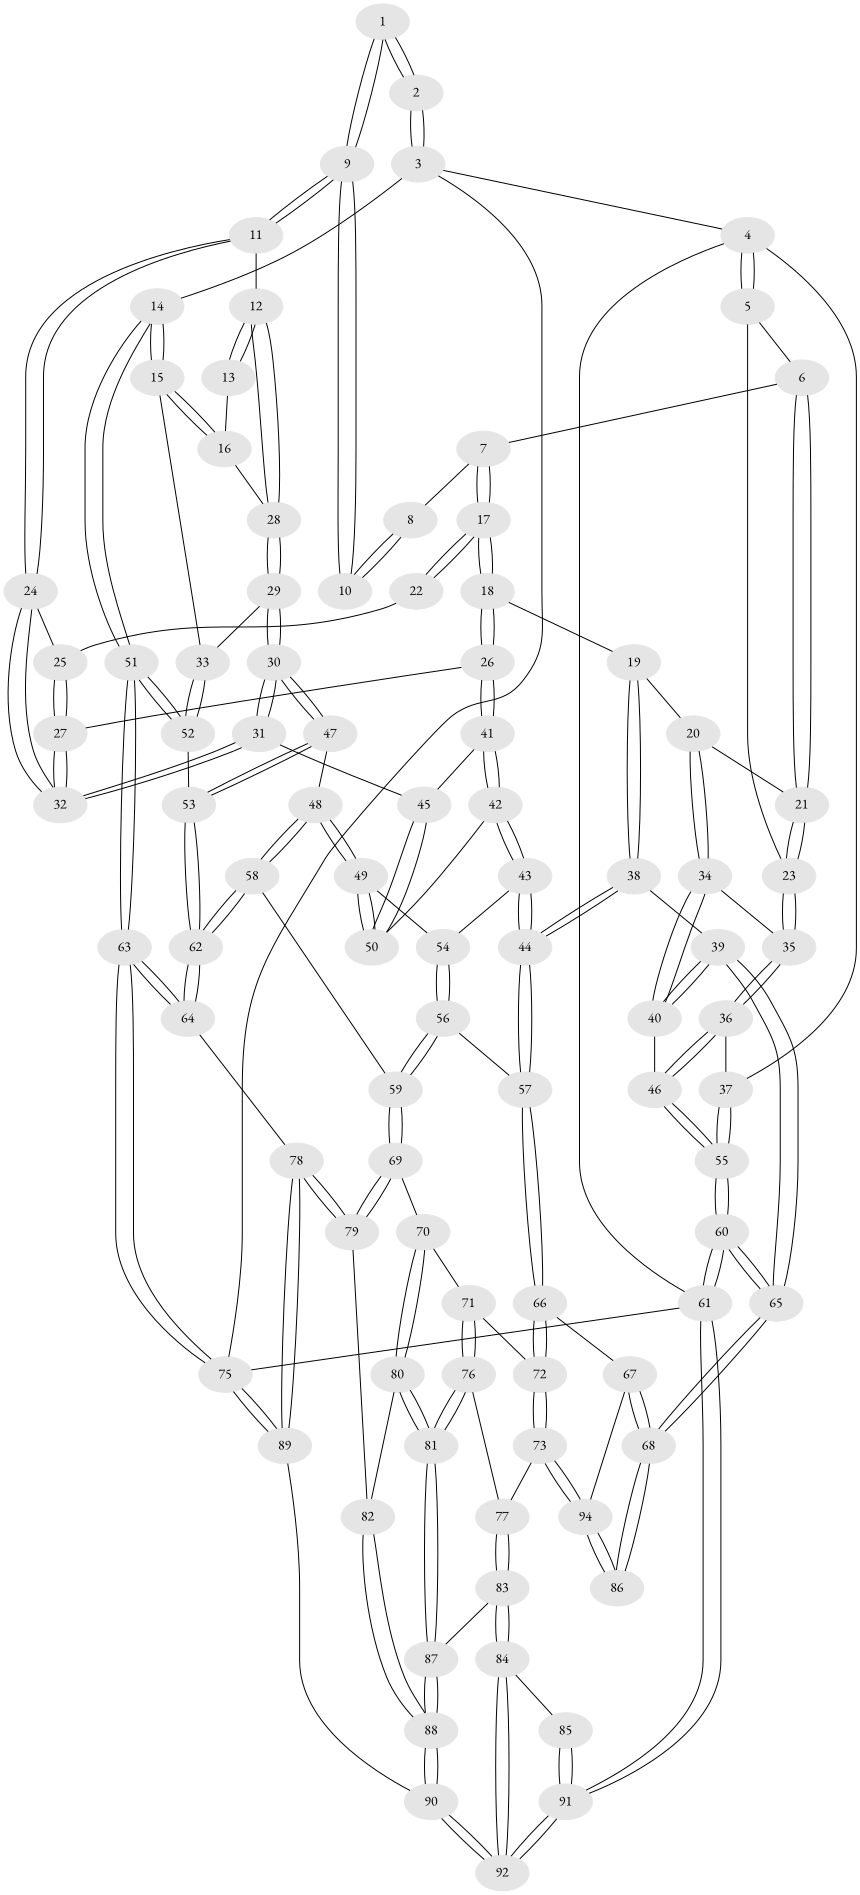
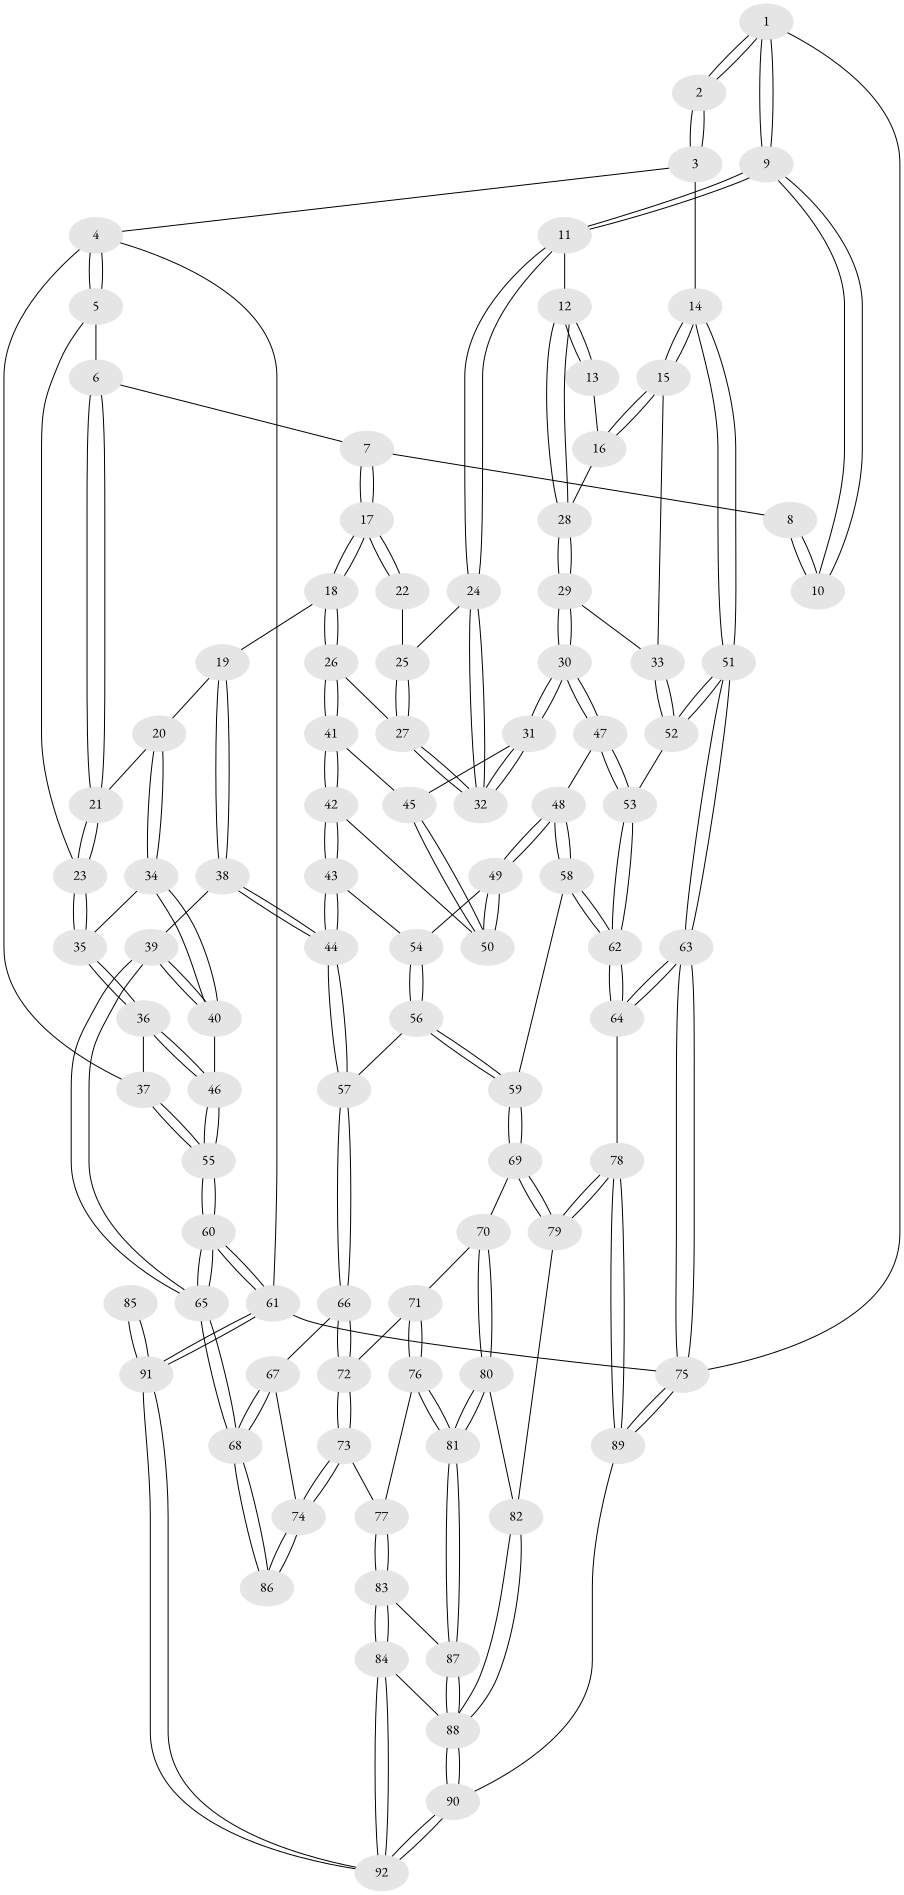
(425, 743) -> (900, 735)
(585, 1517) -> (299, 1517)
(534, 1695) -> (417, 1695)
